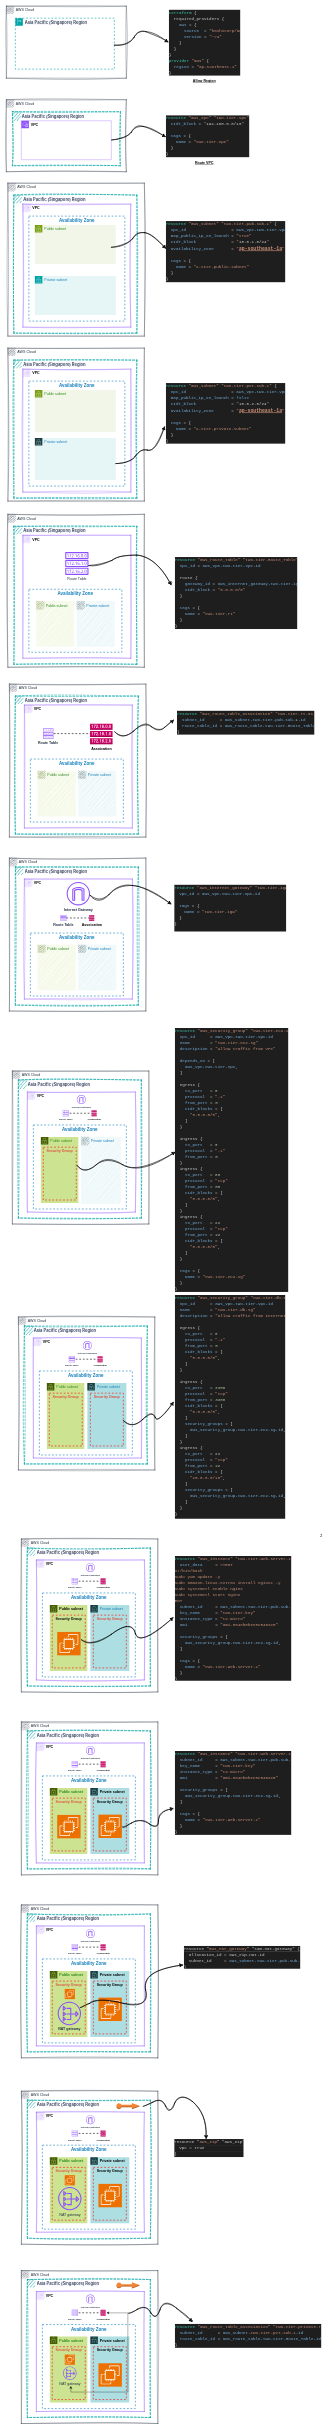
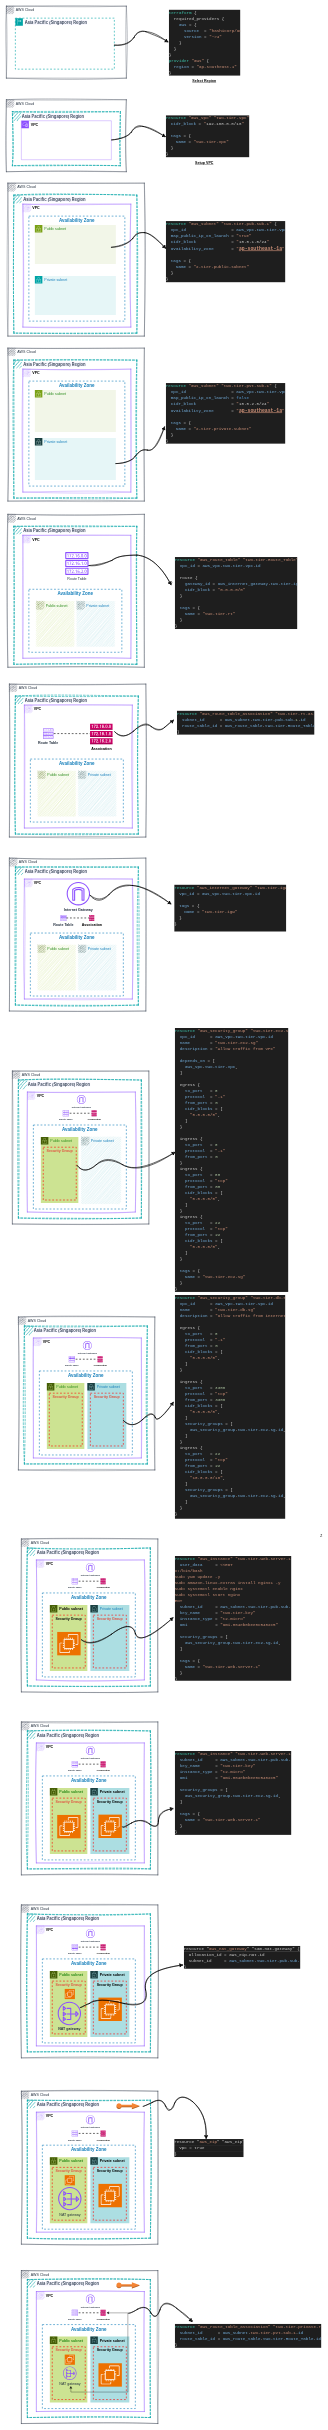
(204, 81) -> (204, 81)
(204, 163) -> (204, 163)
